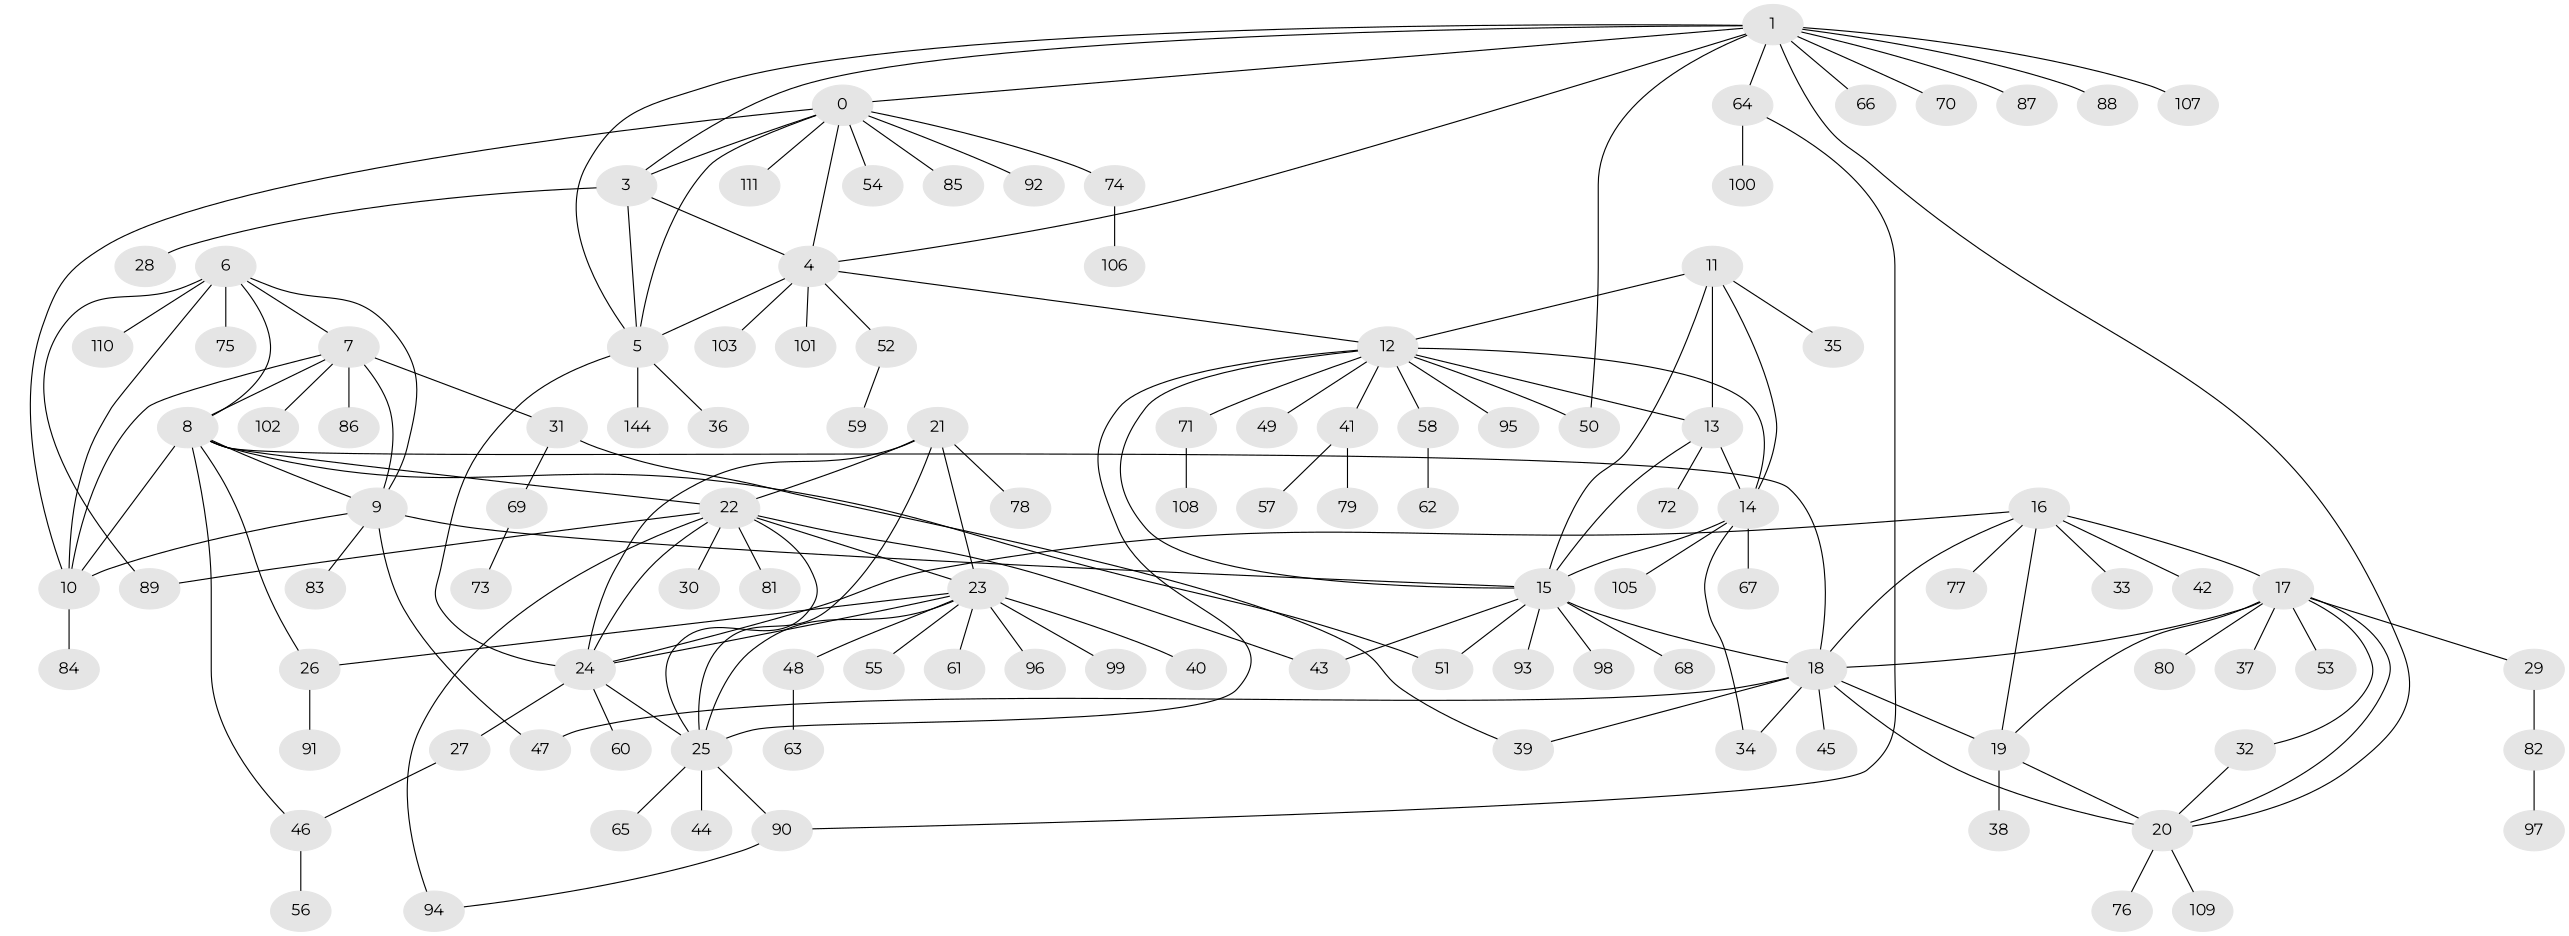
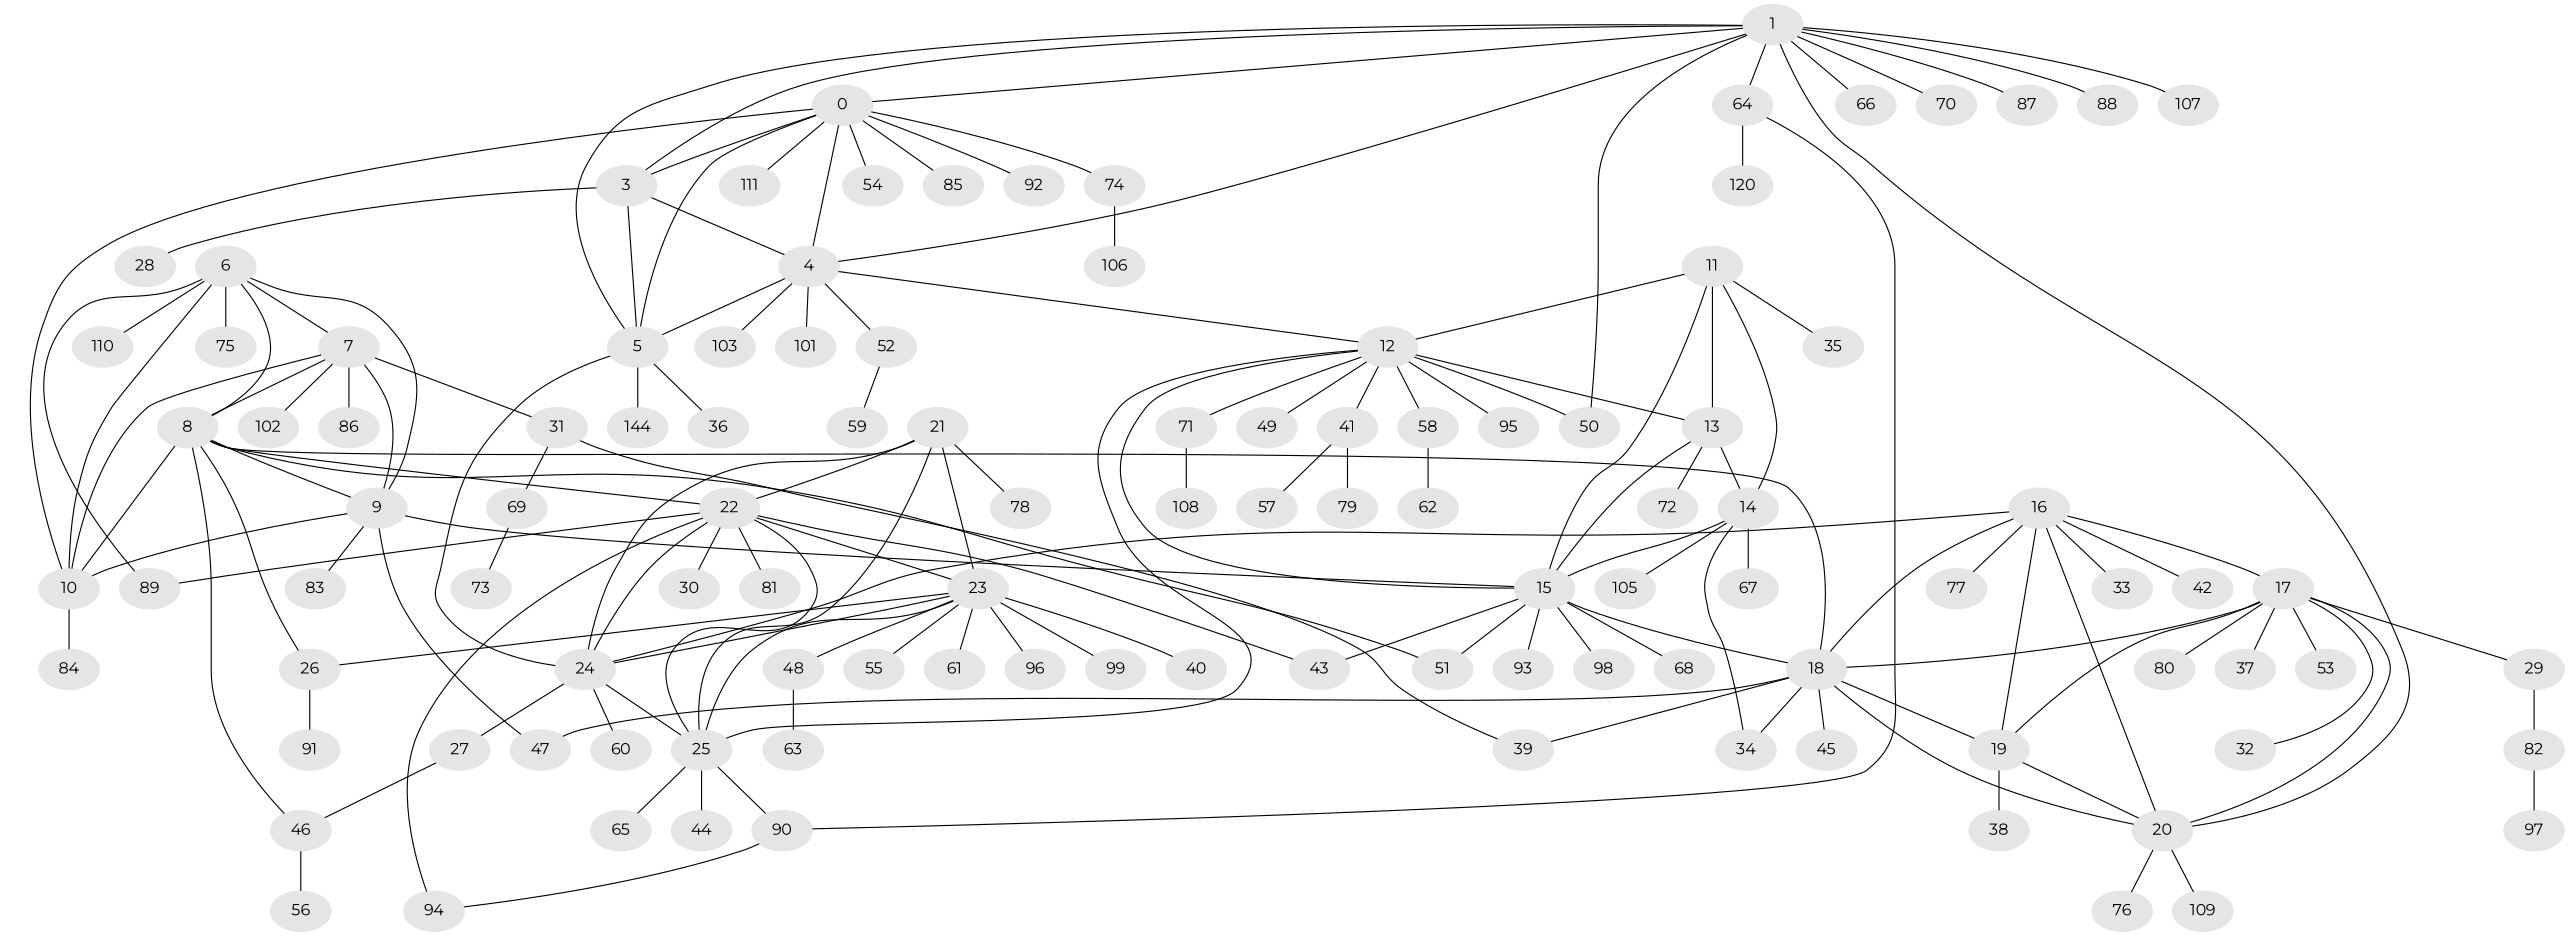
(1743, 186) -> (1743, 186)
(1632, 364) -> none
(2204, 790) -> (2104, 676)
